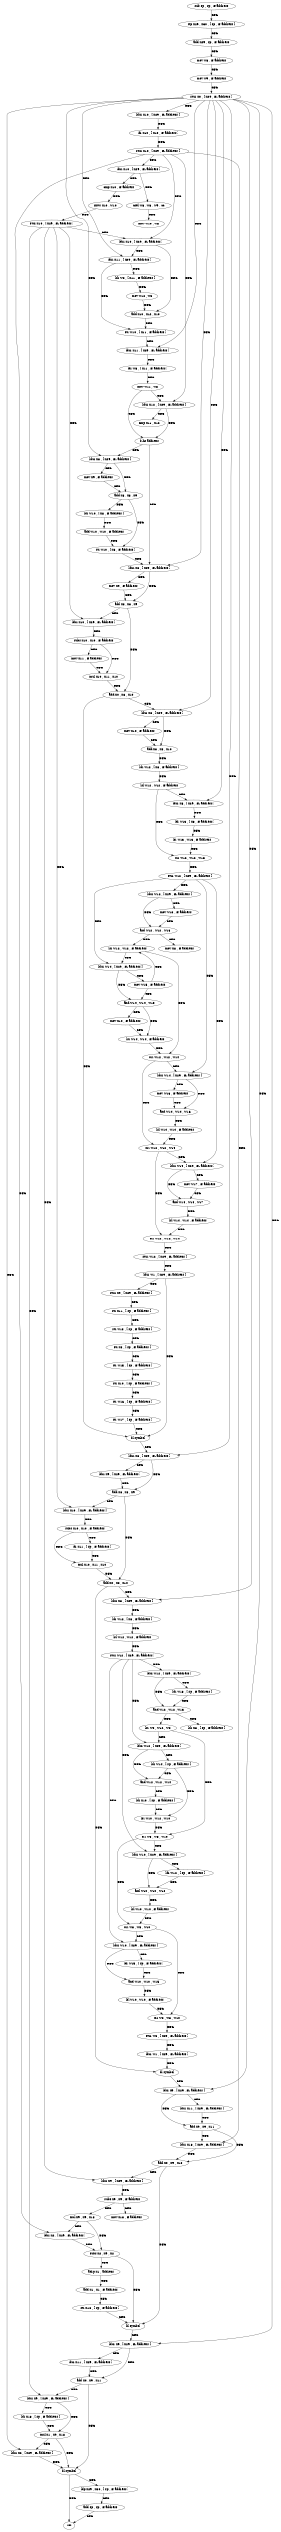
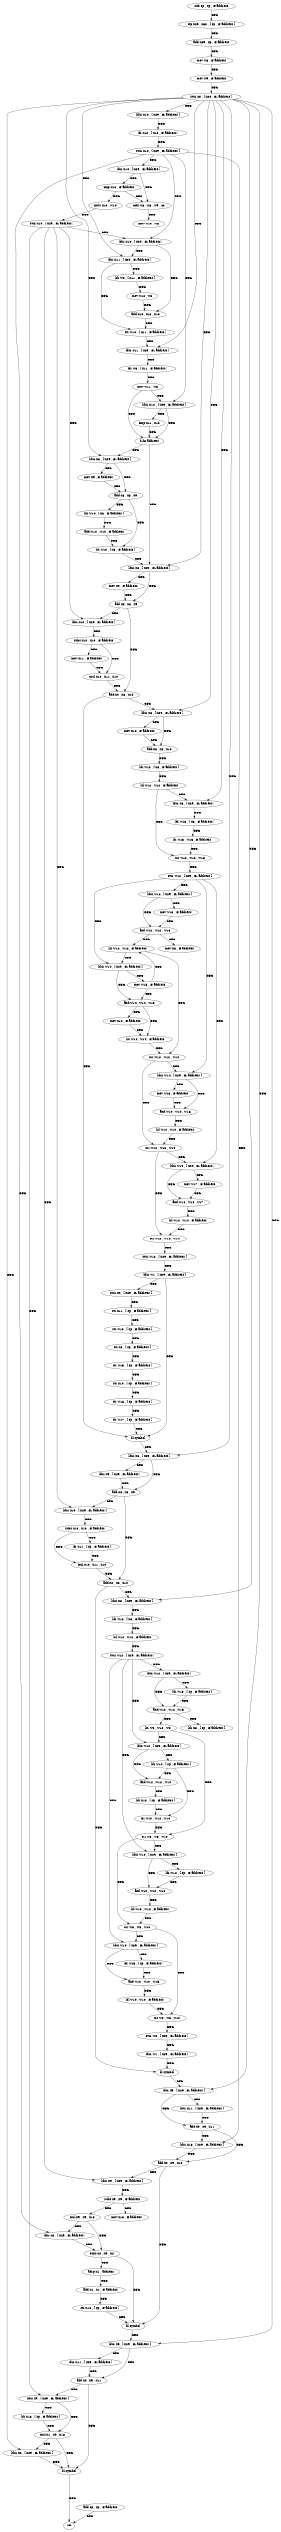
none -> (133, 196)
none -> (149, 431)
(105, 2489) -> none
